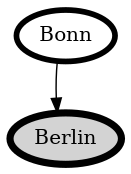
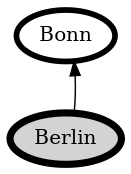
(56, 80) -> (75, 94)
